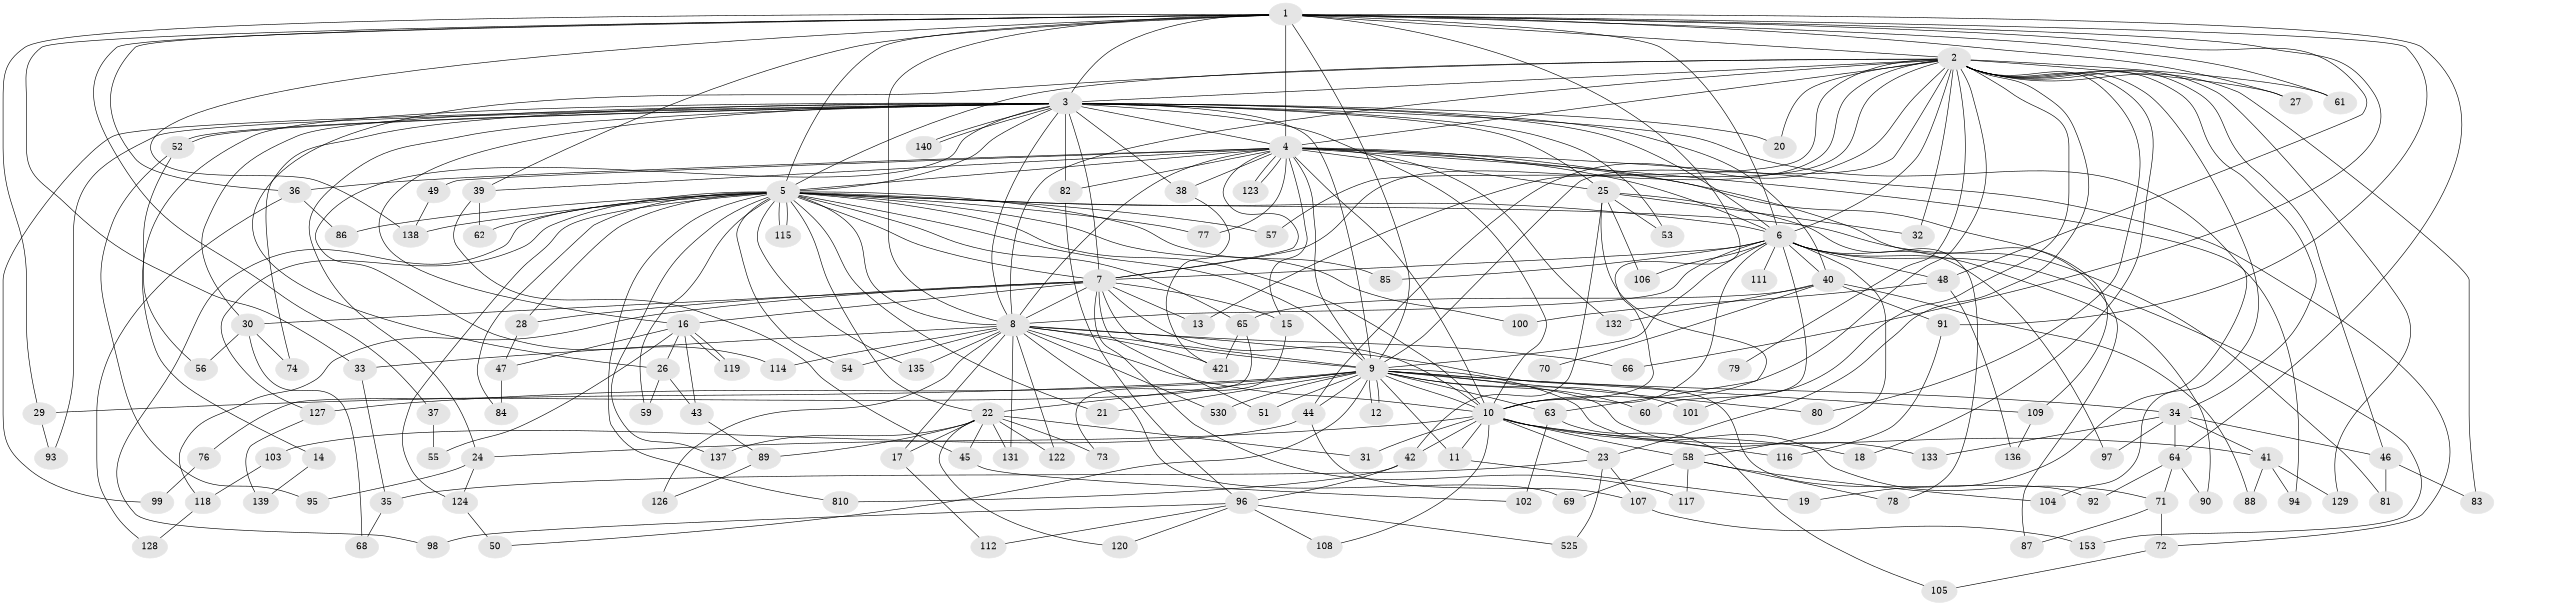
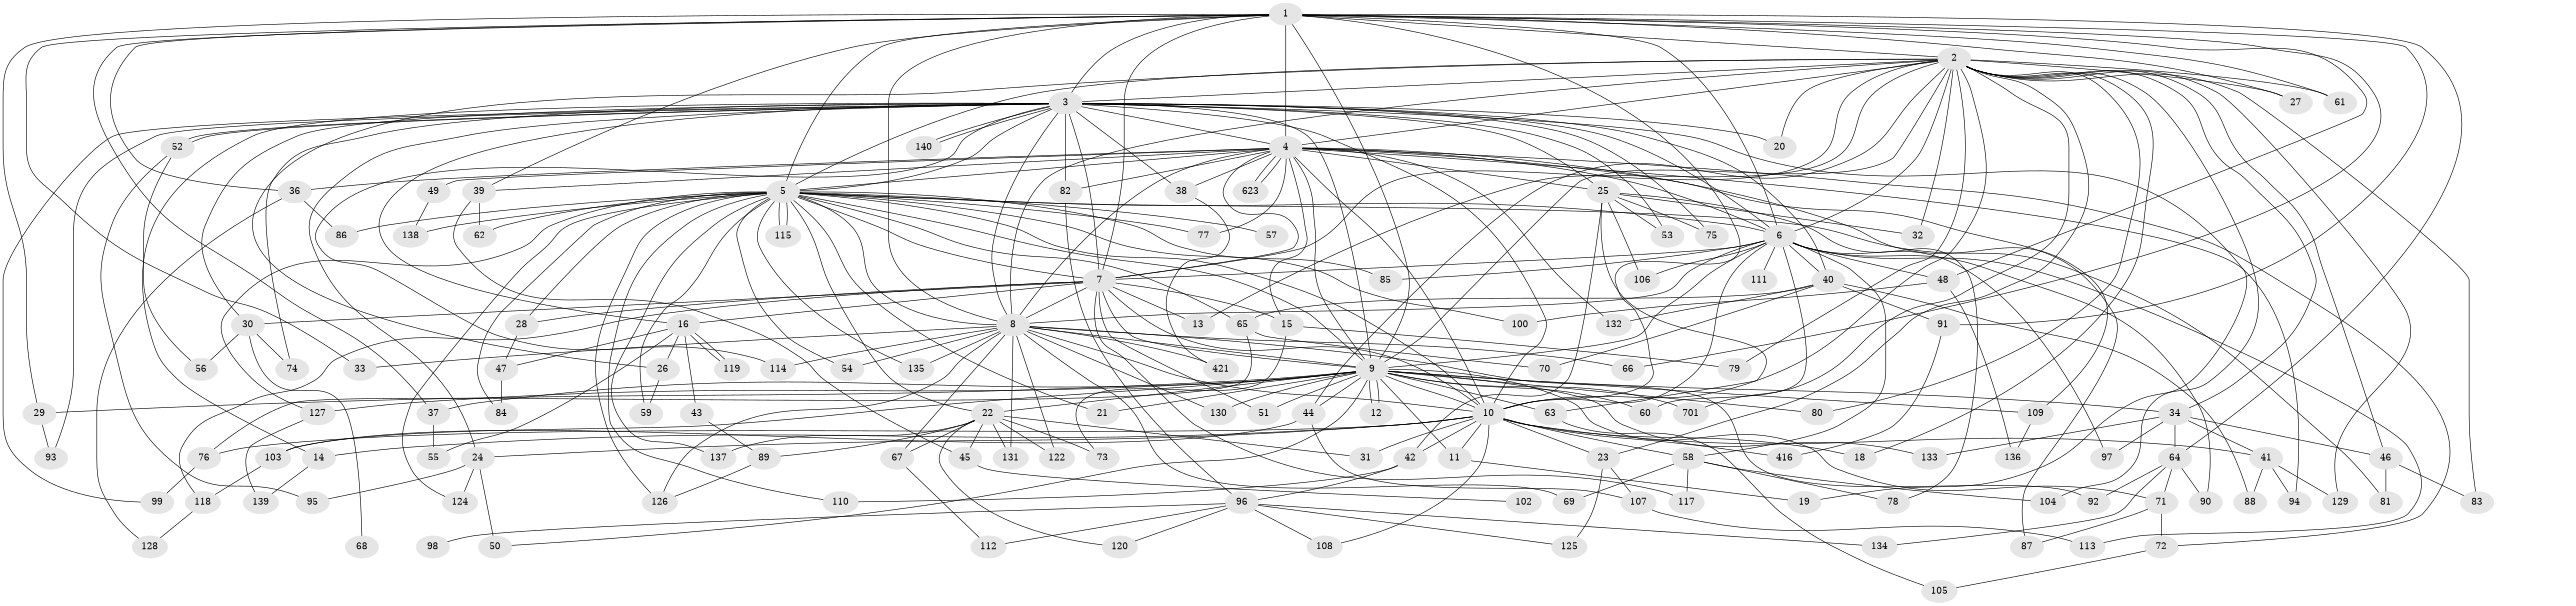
(565, 55) -> (1126, 96)
(1776, 166) -> none
(1251, 192) -> (1251, 192)
none -> (1712, 236)
(230, 278) -> (615, 294)
(1233, 345) -> (1391, 352)
none -> (1511, 345)
none -> (879, 383)
(677, 387) -> none
(1219, 414) -> (1219, 414)
(1691, 414) -> (1691, 414)
none -> (821, 416)
none -> (846, 431)
none -> (932, 437)
(897, 458) -> (897, 458)
(1537, 458) -> none
(1785, 458) -> (1785, 458)
(387, 503) -> none
(841, 503) -> (841, 503)
(478, 525) -> (487, 503)
(1569, 547) -> (1569, 547)
none -> (1880, 547)
(2087, 547) -> (2087, 547)
